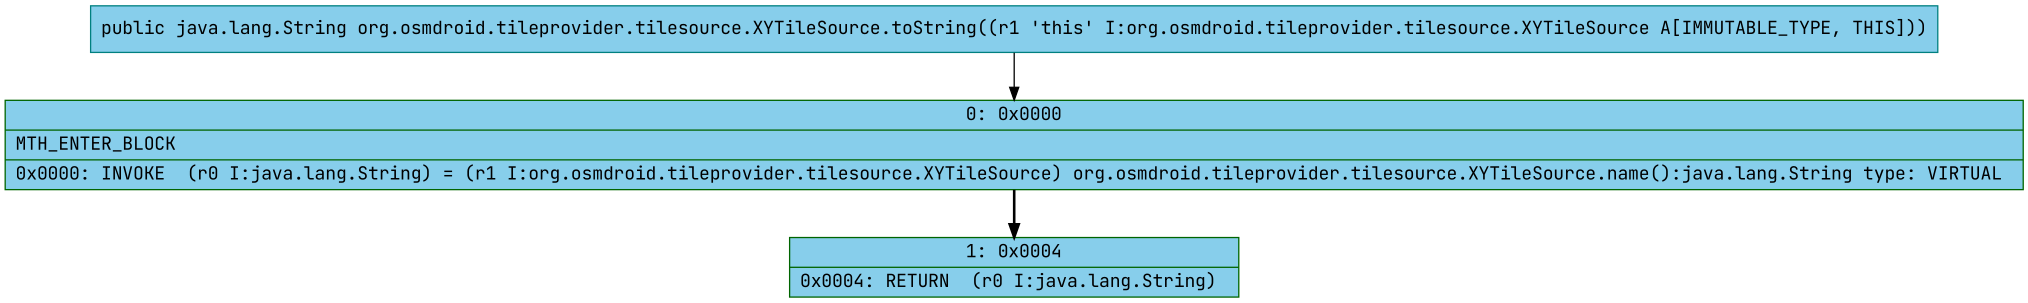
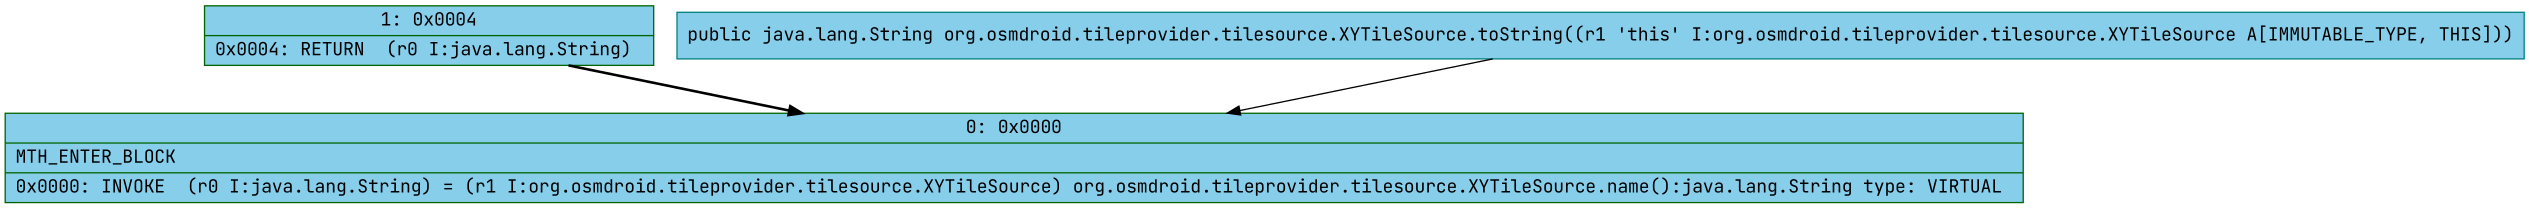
(1014, 207) -> (679, 88)
